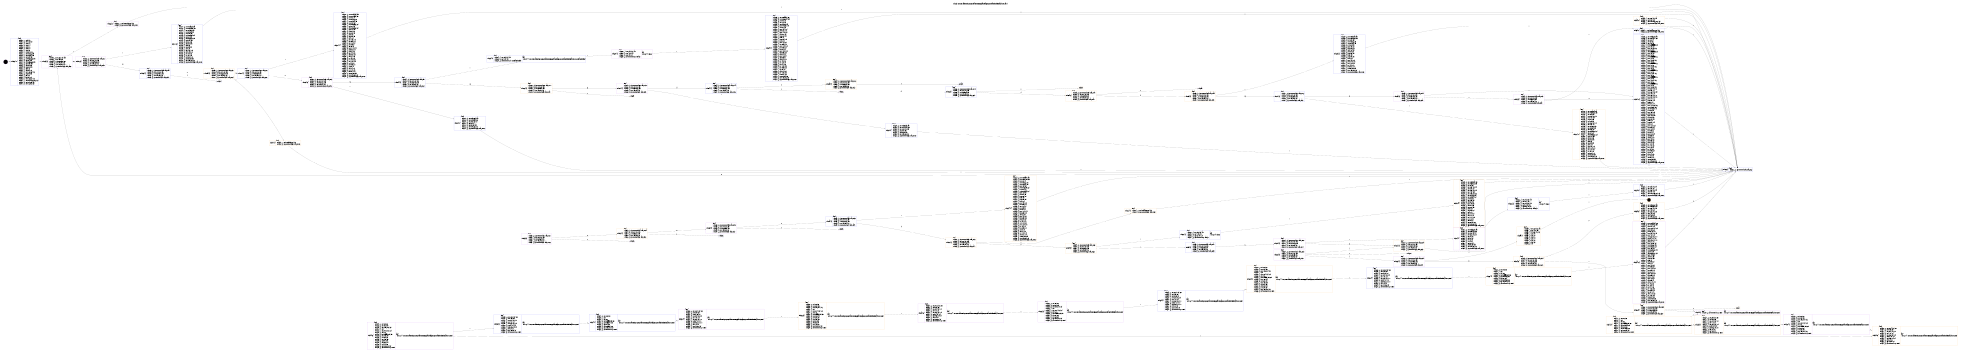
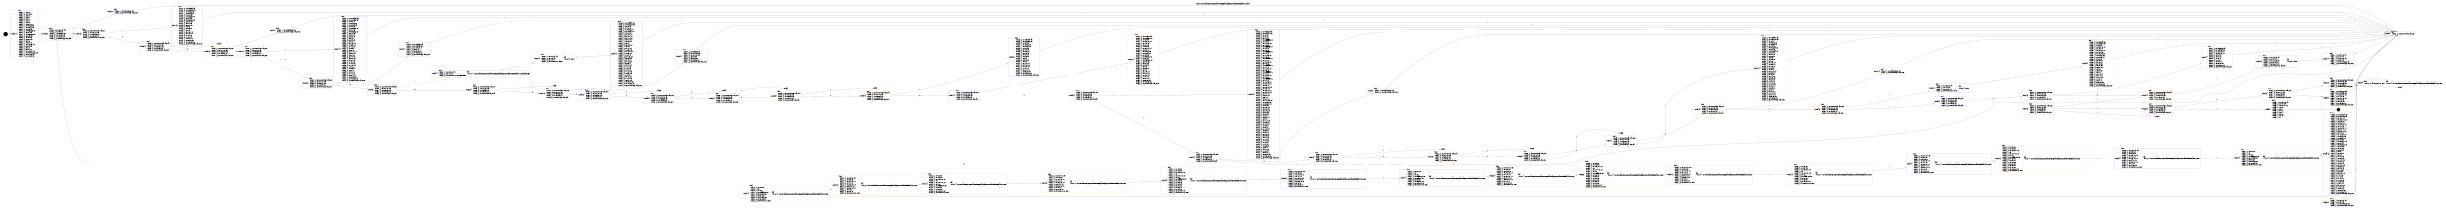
(894, 92) -> (691, 99)
(1588, 100) -> (1263, 163)
(1162, 336) -> (1143, 182)
